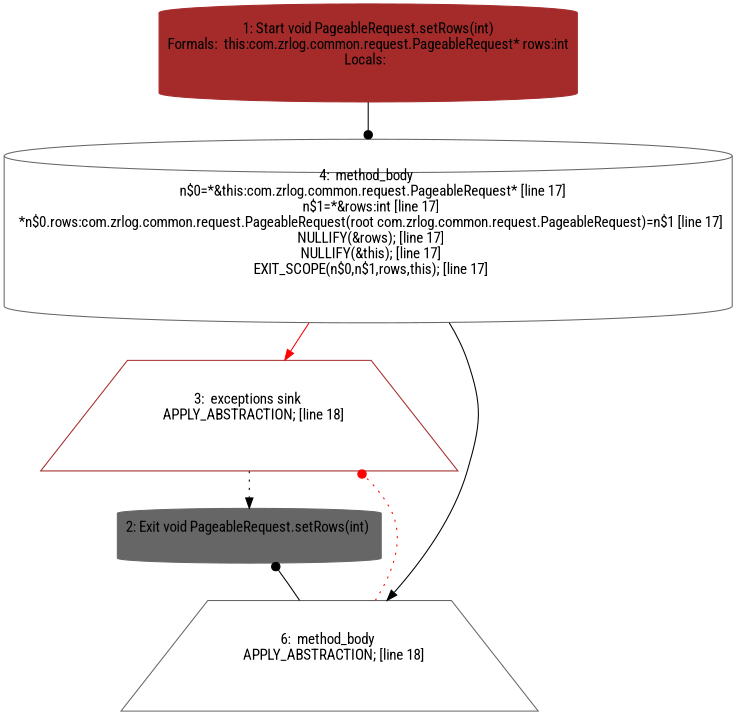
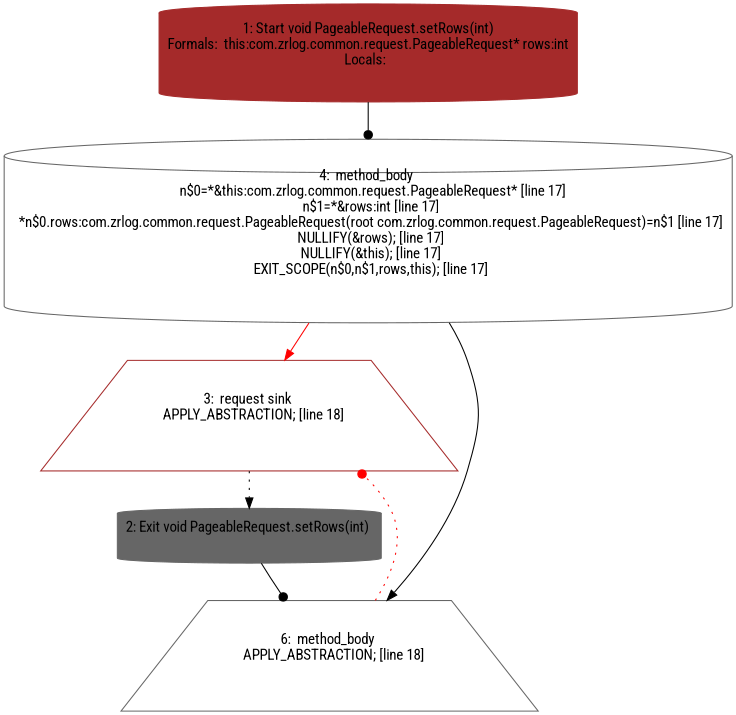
(249, 416) -> (249, 416)
(289, 585) -> (271, 578)
